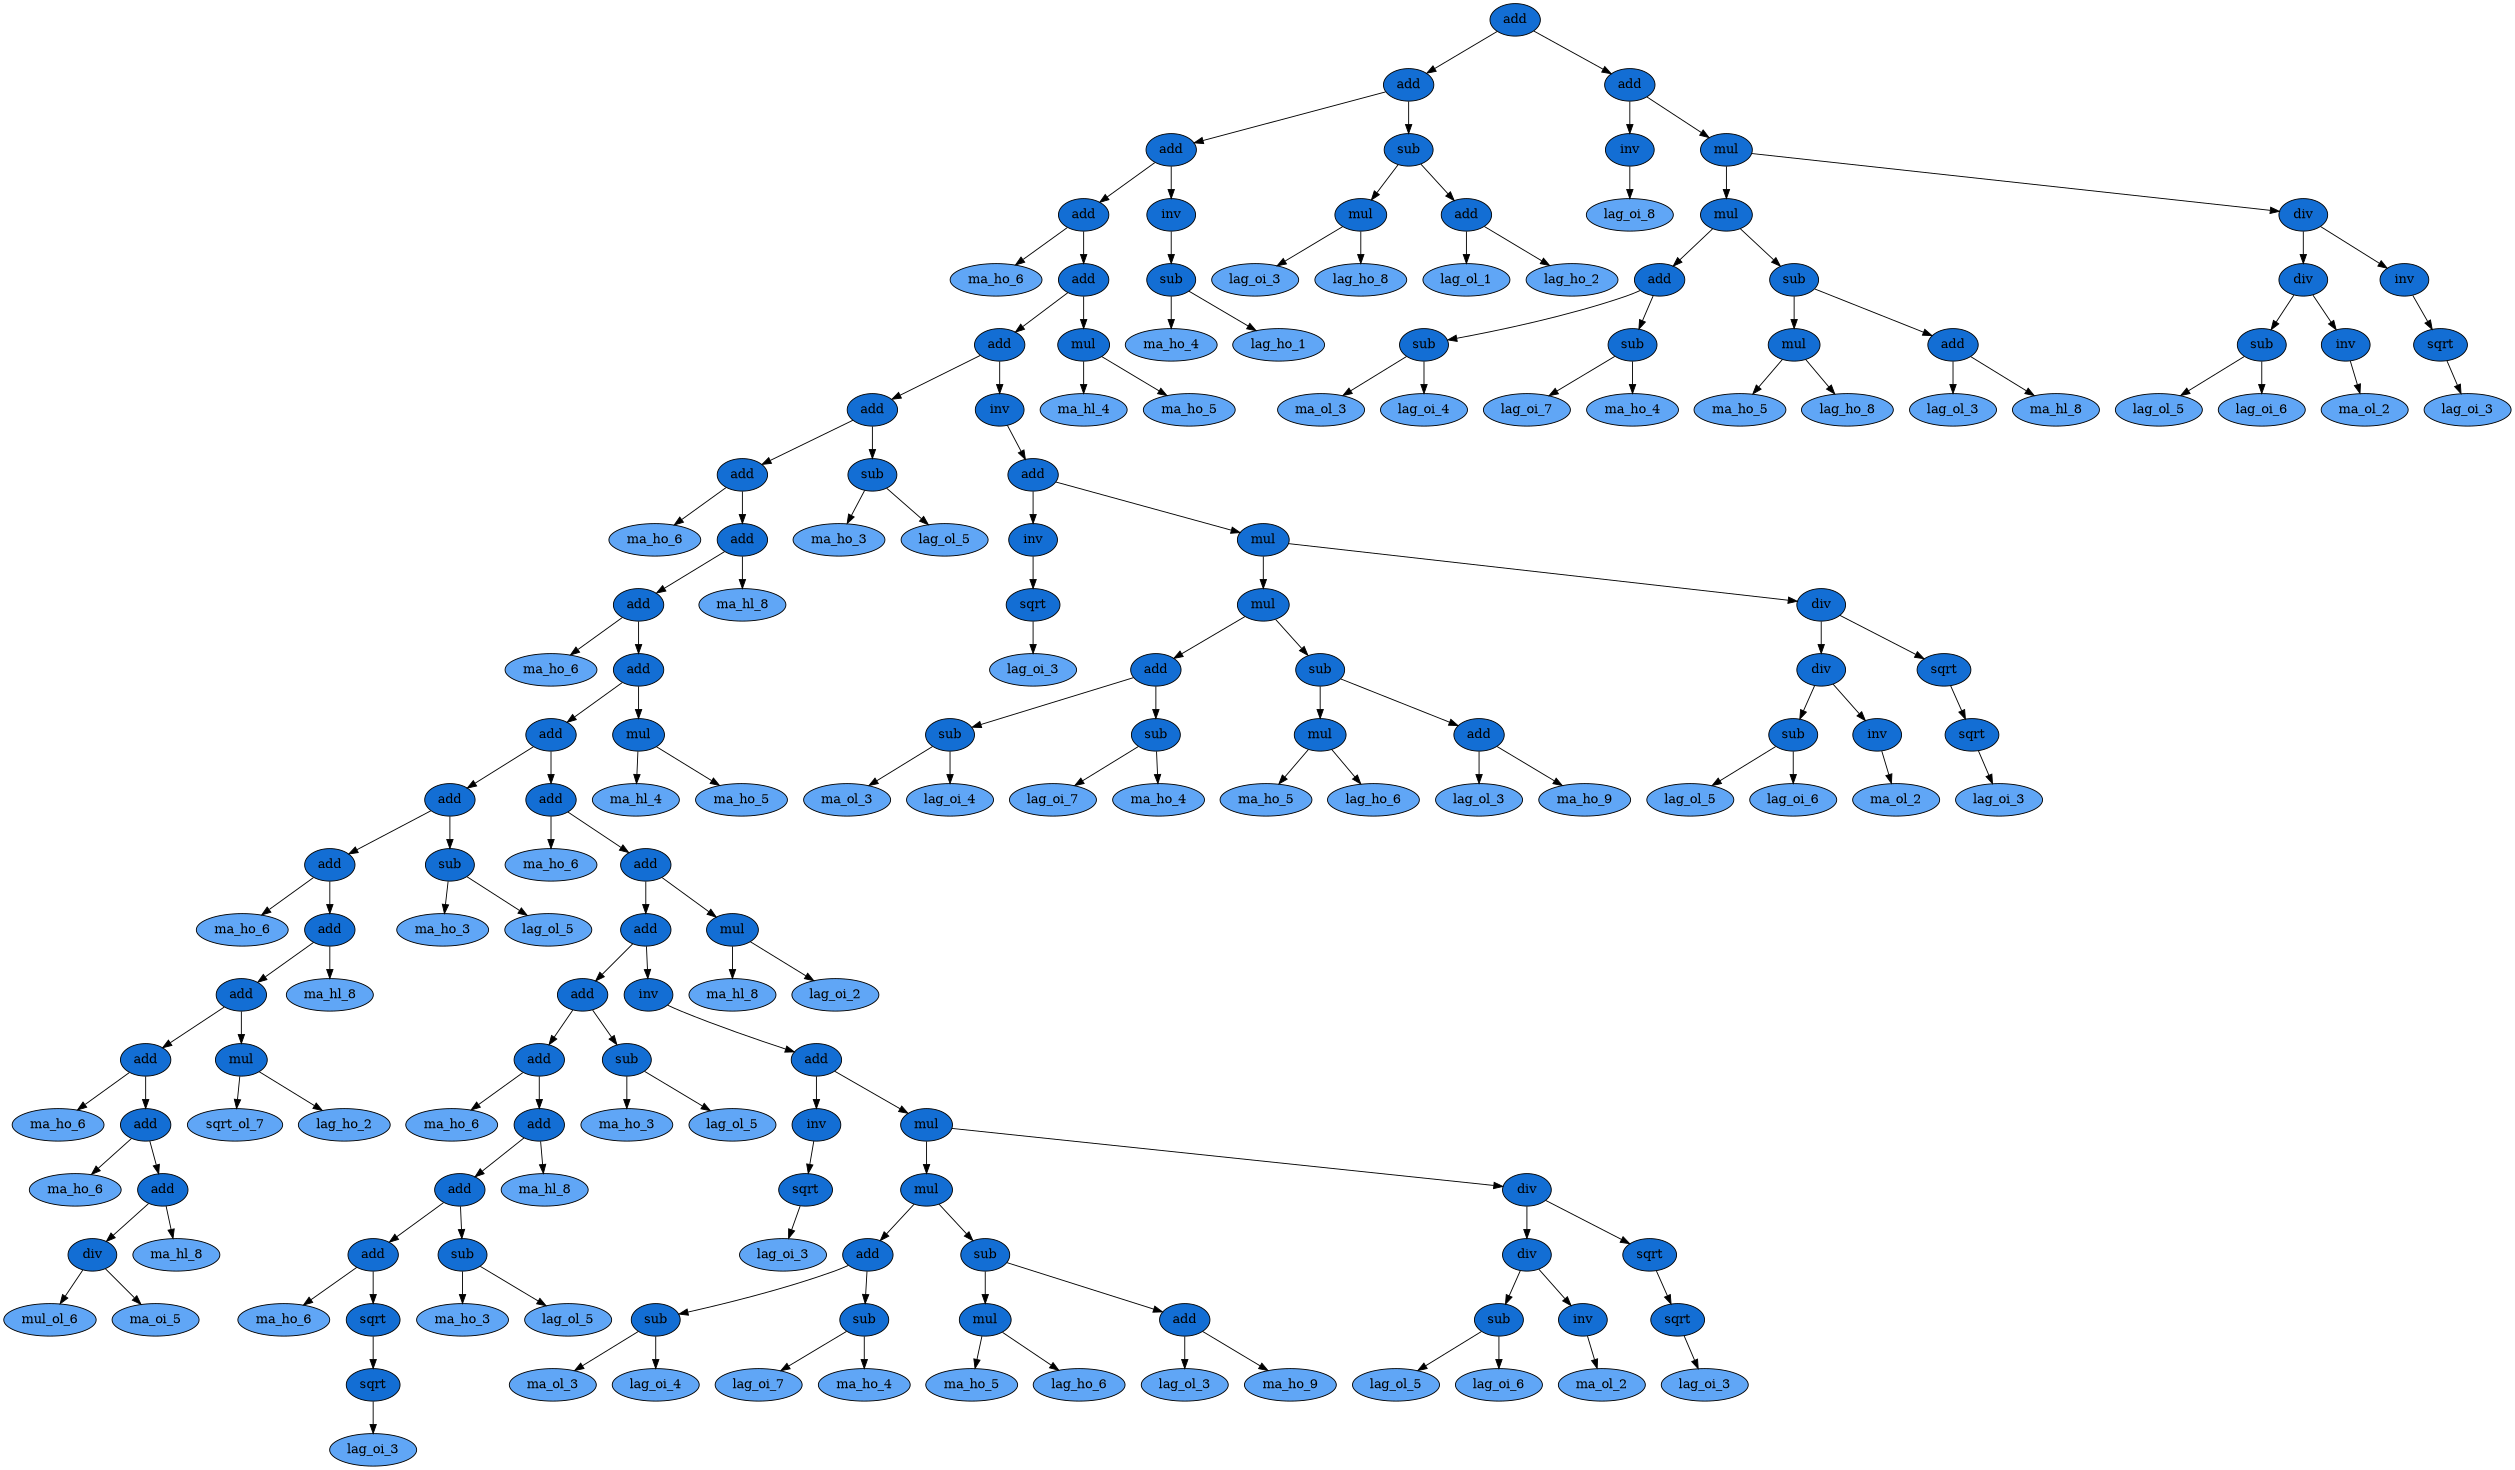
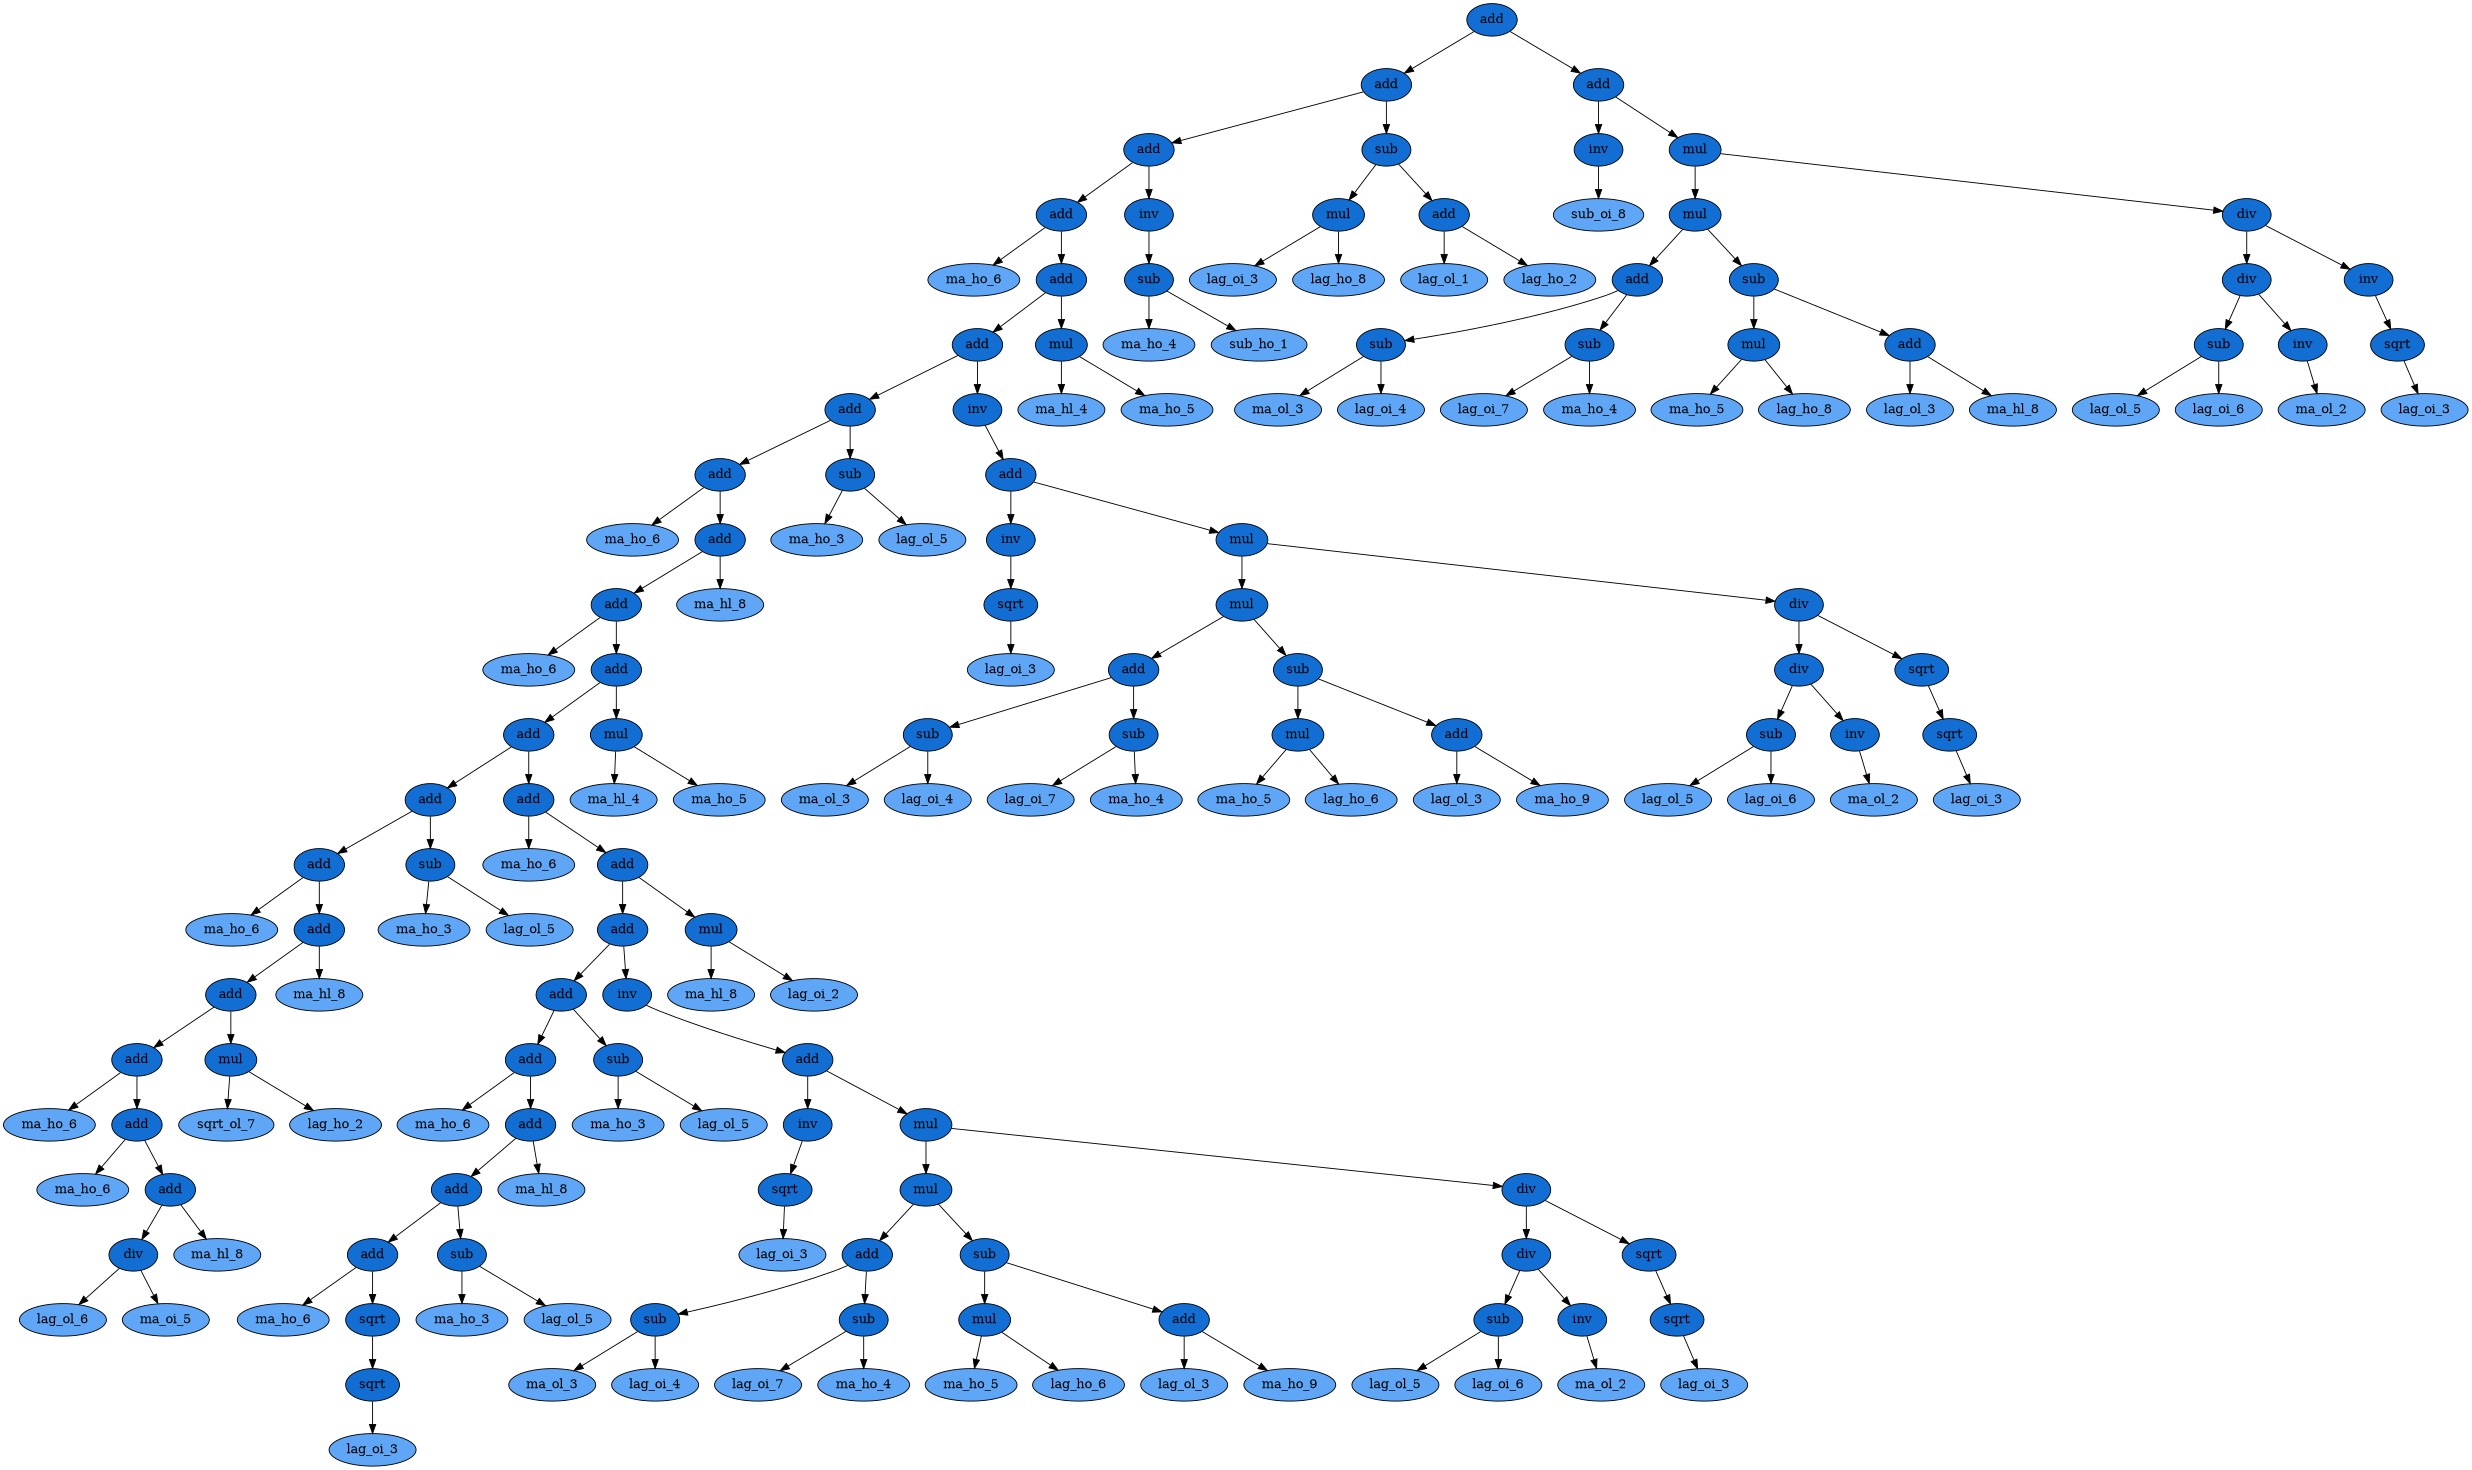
(1630, 215) -> (1599, 215)
(1279, 345) -> (1259, 345)
(50, 1320) -> (63, 1320)
